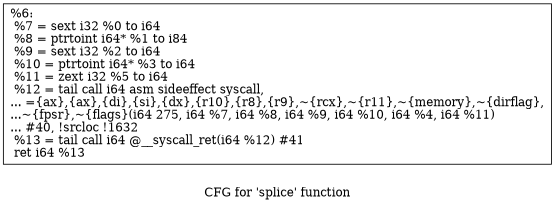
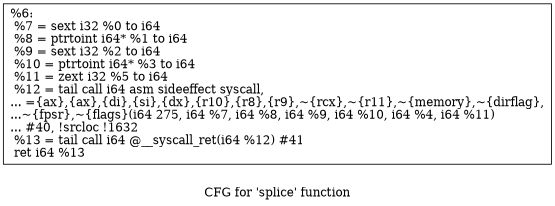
(99, 39) -> (99, 39)
